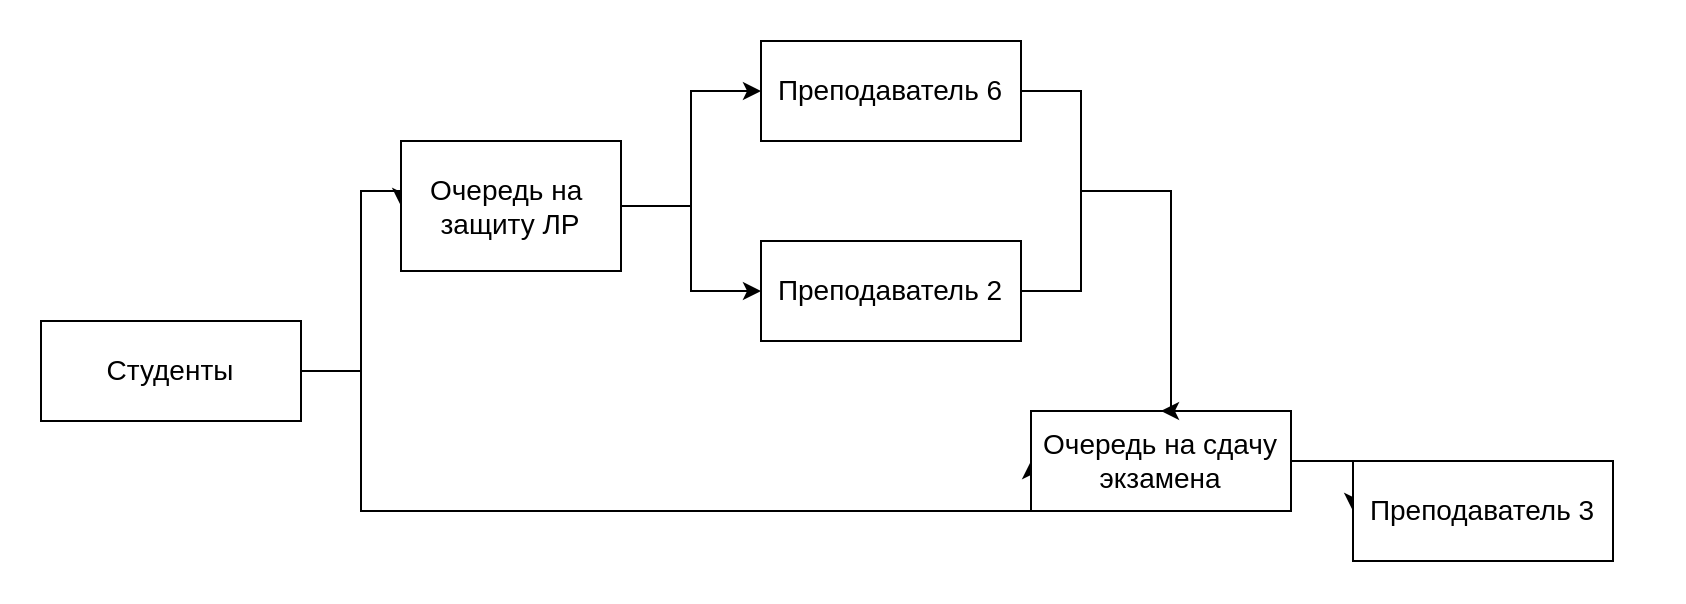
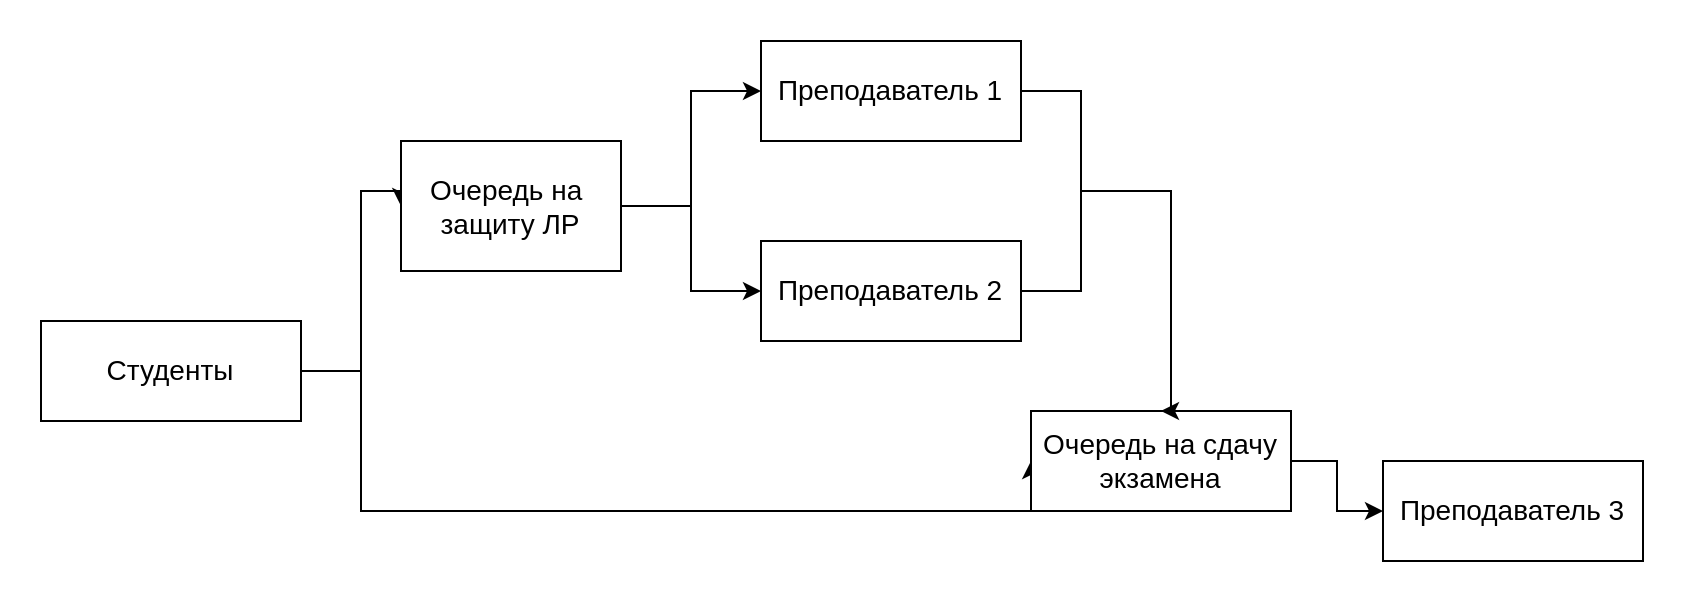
(891, 91) -> (891, 91)
(1483, 511) -> (1513, 511)
